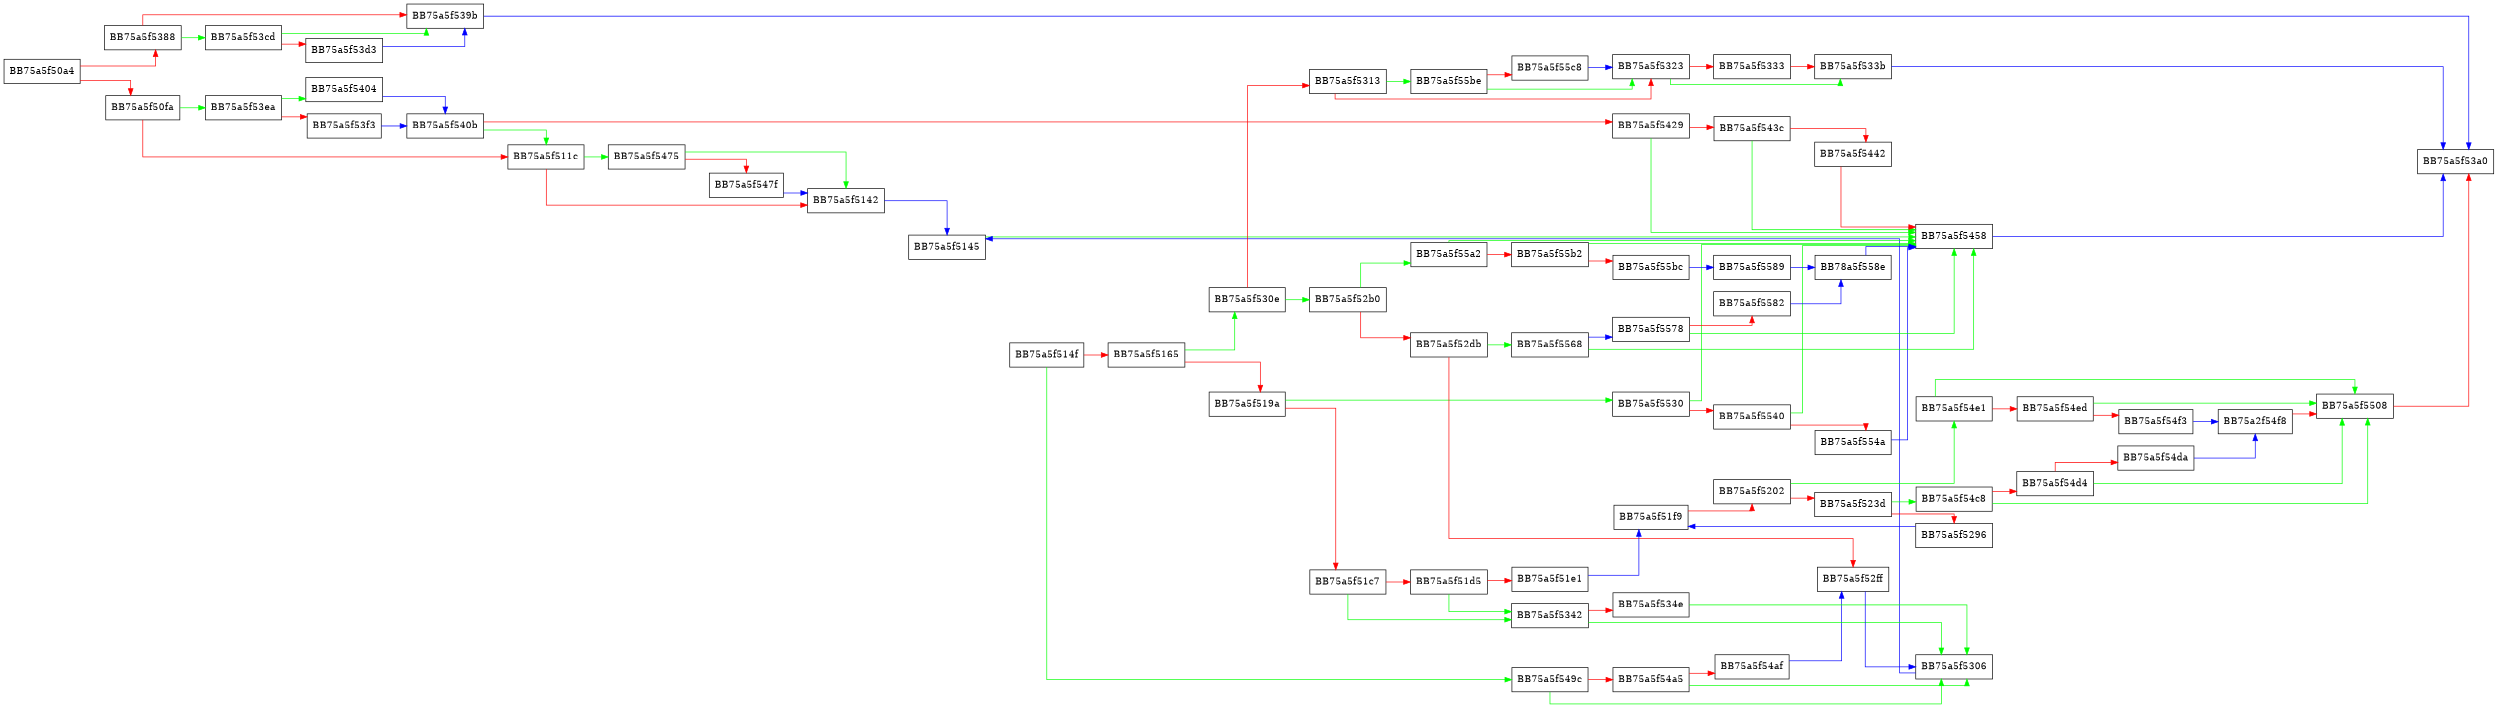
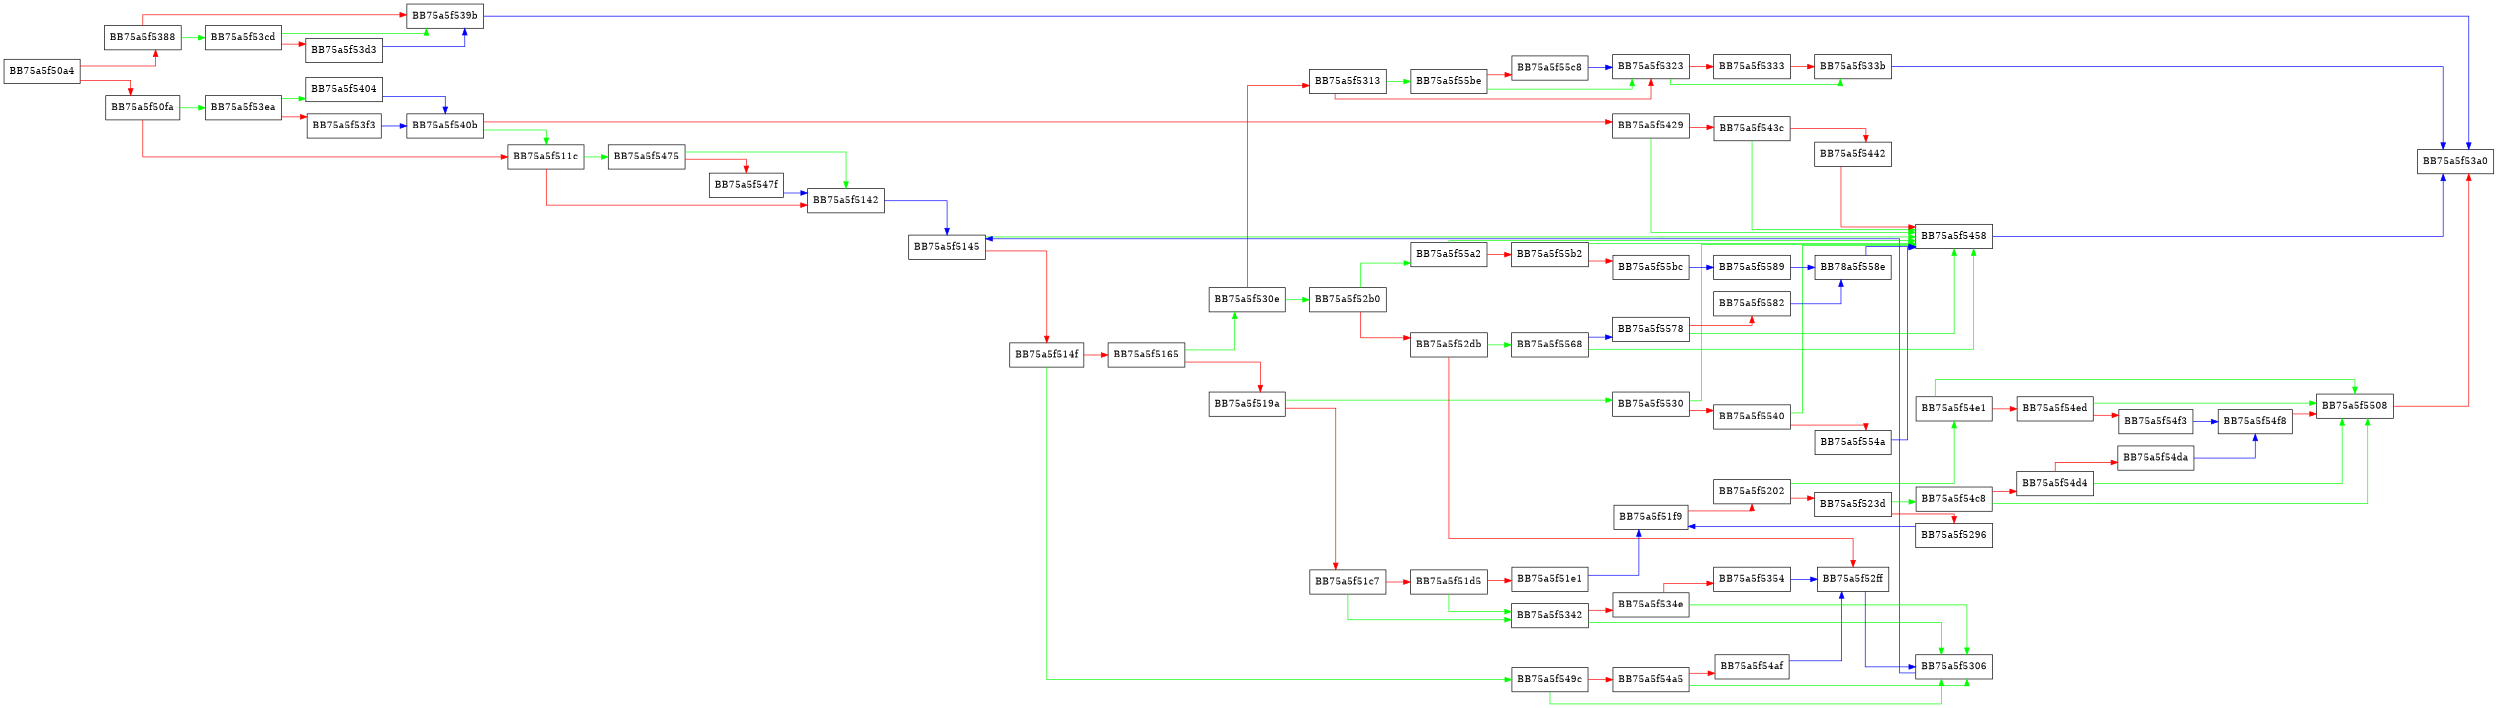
none -> (1047, 263)
(2255, 422) -> (2255, 422)
none -> (1752, 579)
